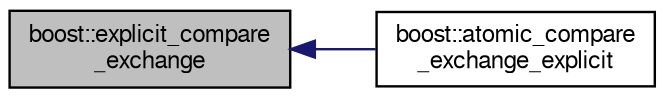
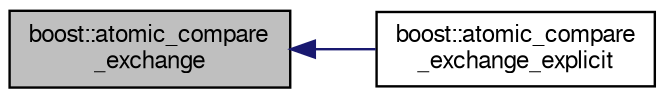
(150, 49) -> (150, 49)
